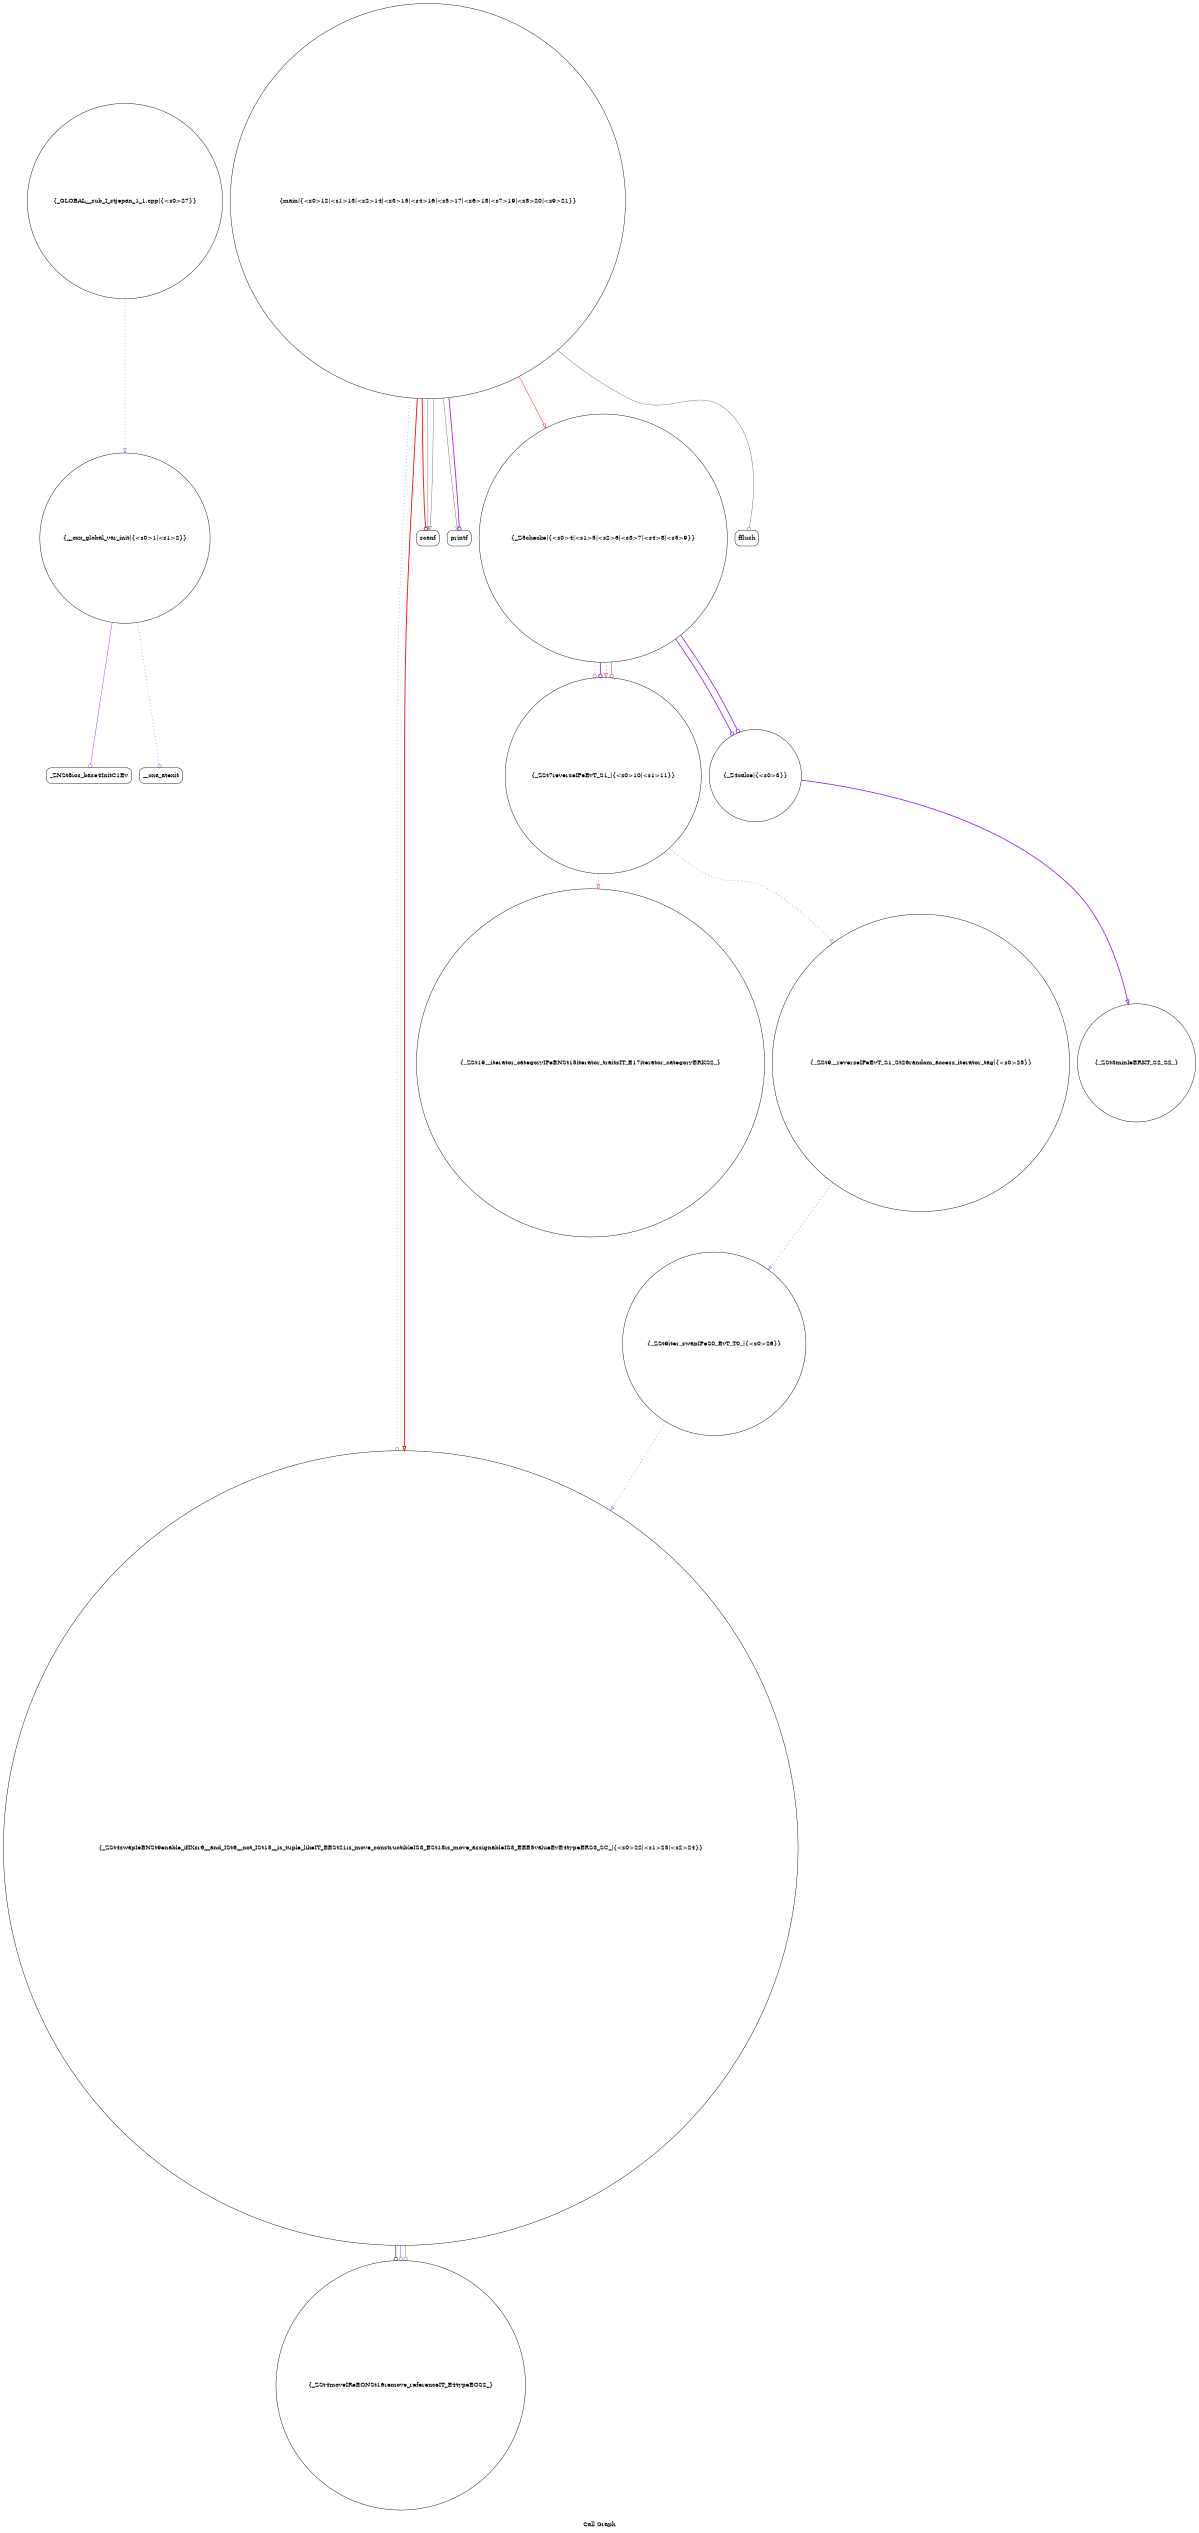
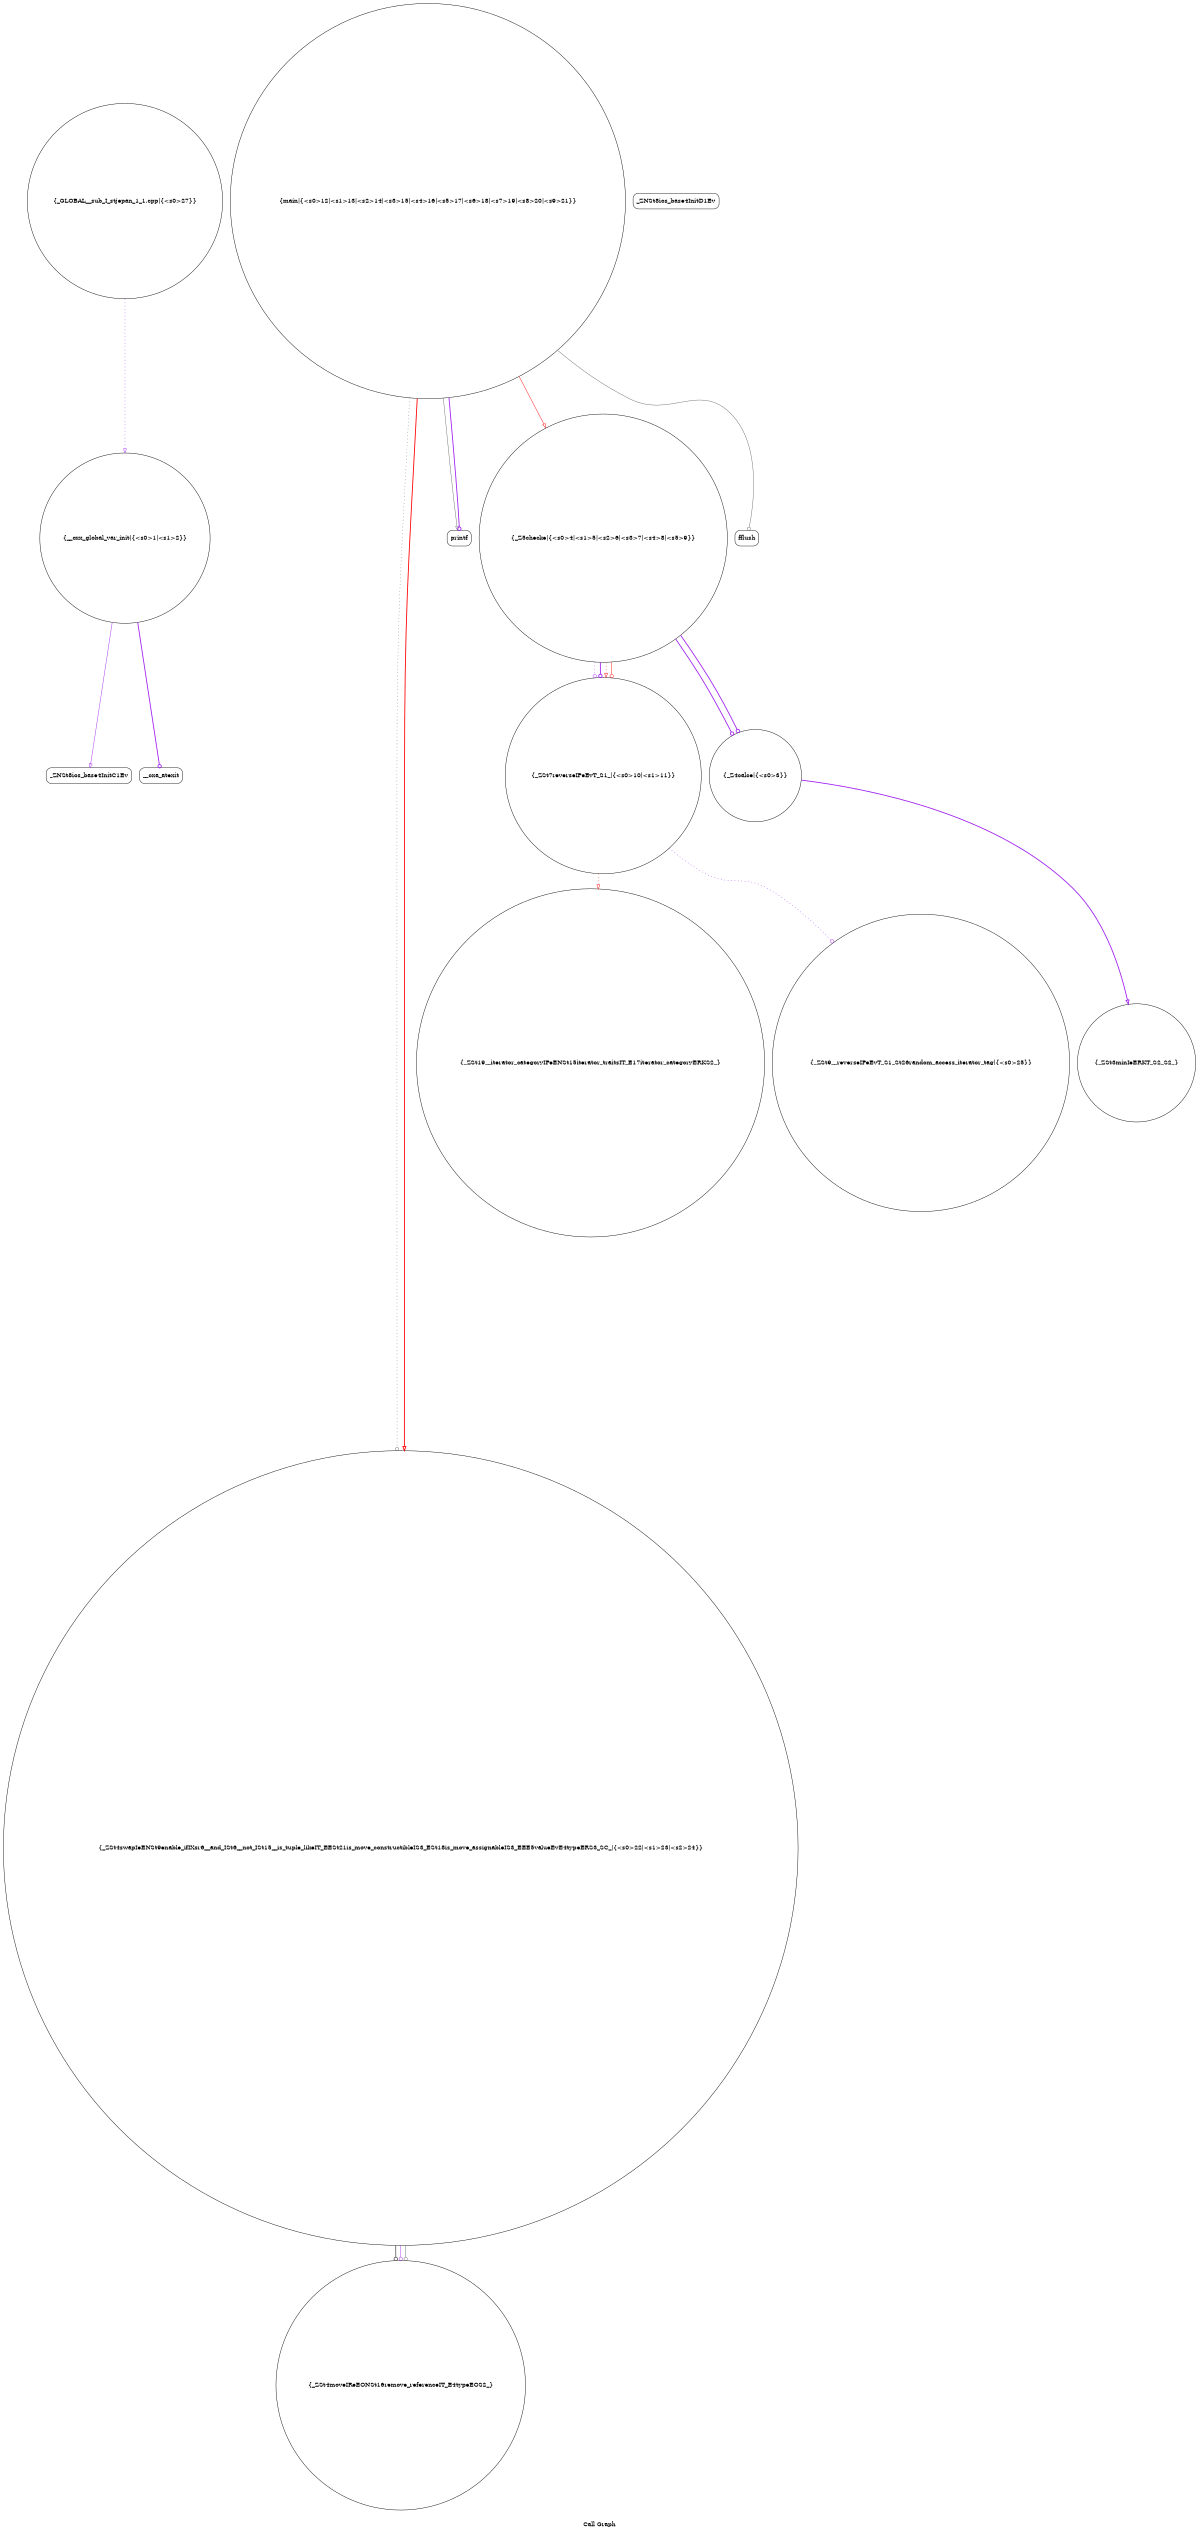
none -> (676, 201)
(428, 538) -> none
(101, 693) -> (101, 693)
(149, 693) -> (149, 693)
(714, 1344) -> none
